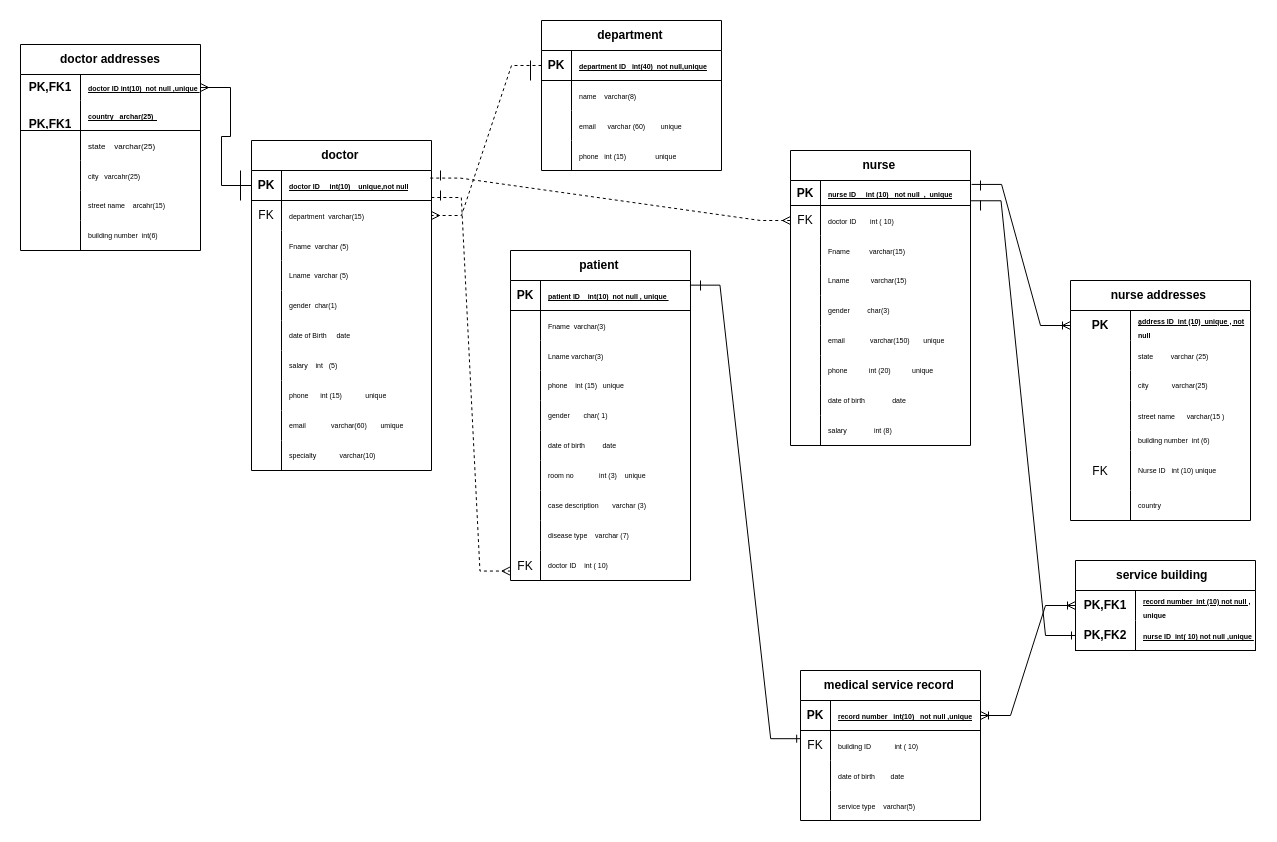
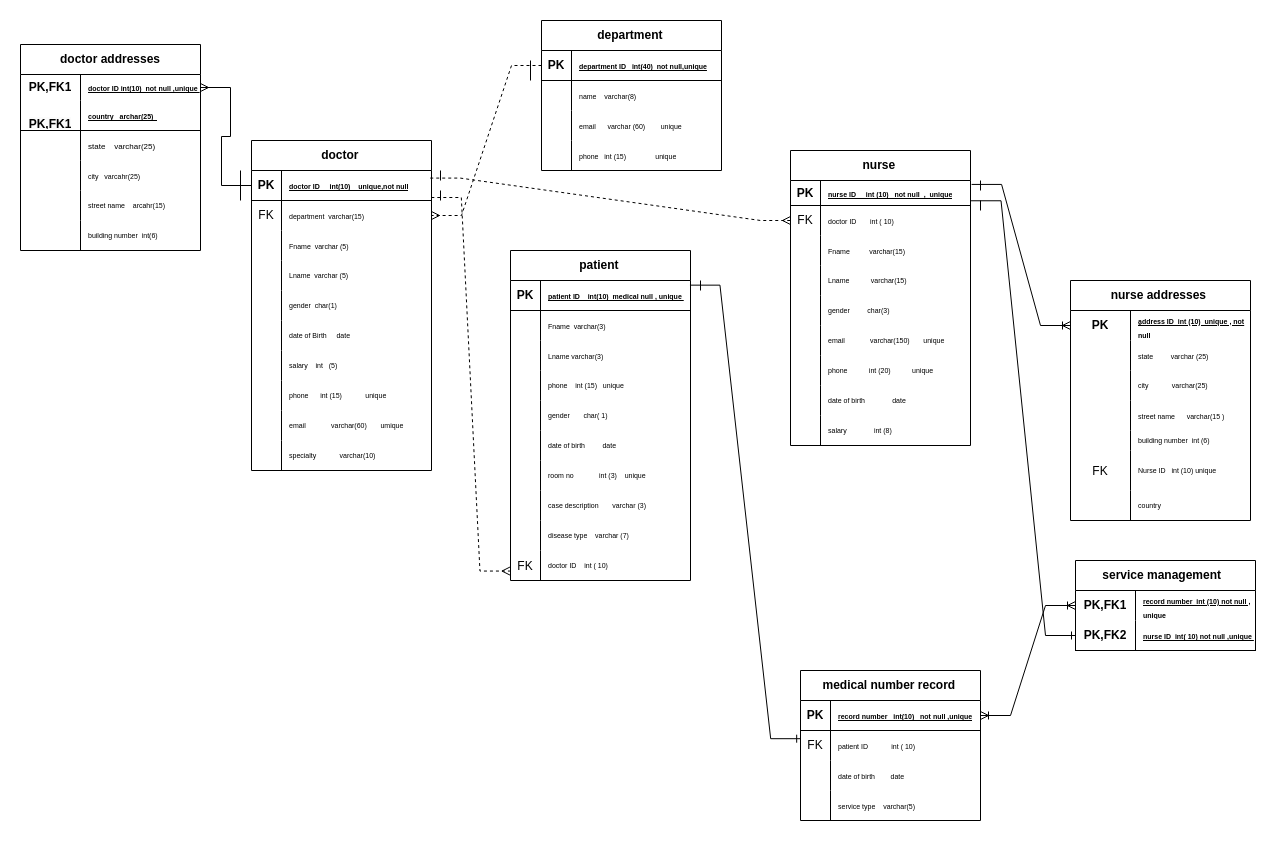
(620, 296) -> (620, 296)
(1166, 576) -> (1166, 576)
(891, 686) -> (891, 686)
(910, 746) -> (910, 746)
